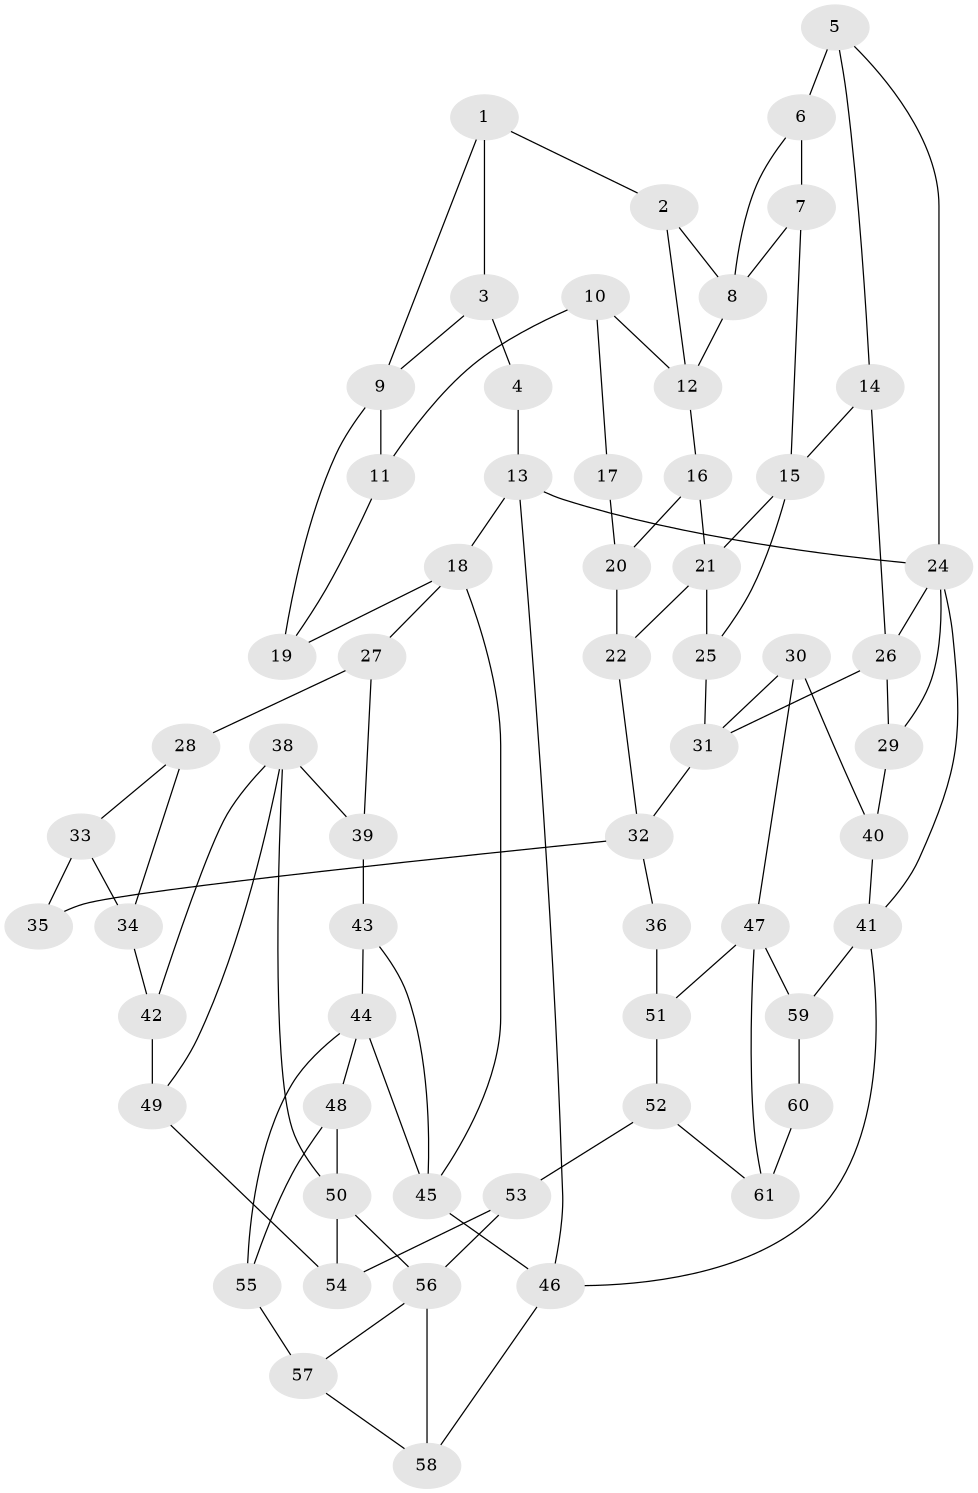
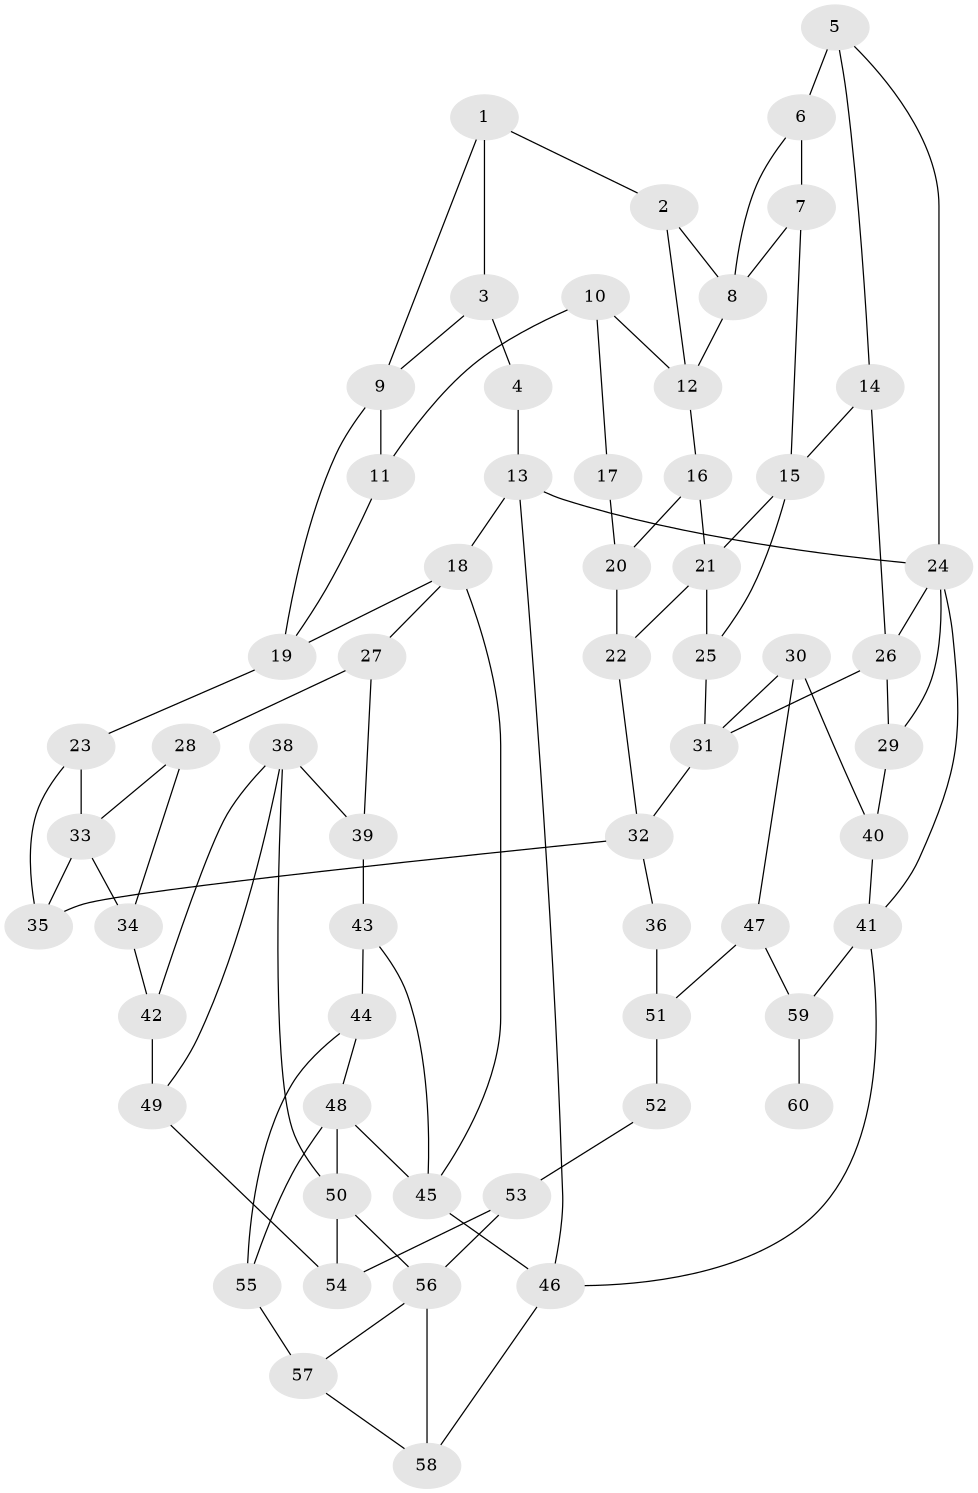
none -> (81, 747)
(394, 1106) -> (382, 1151)
(765, 1196) -> none
